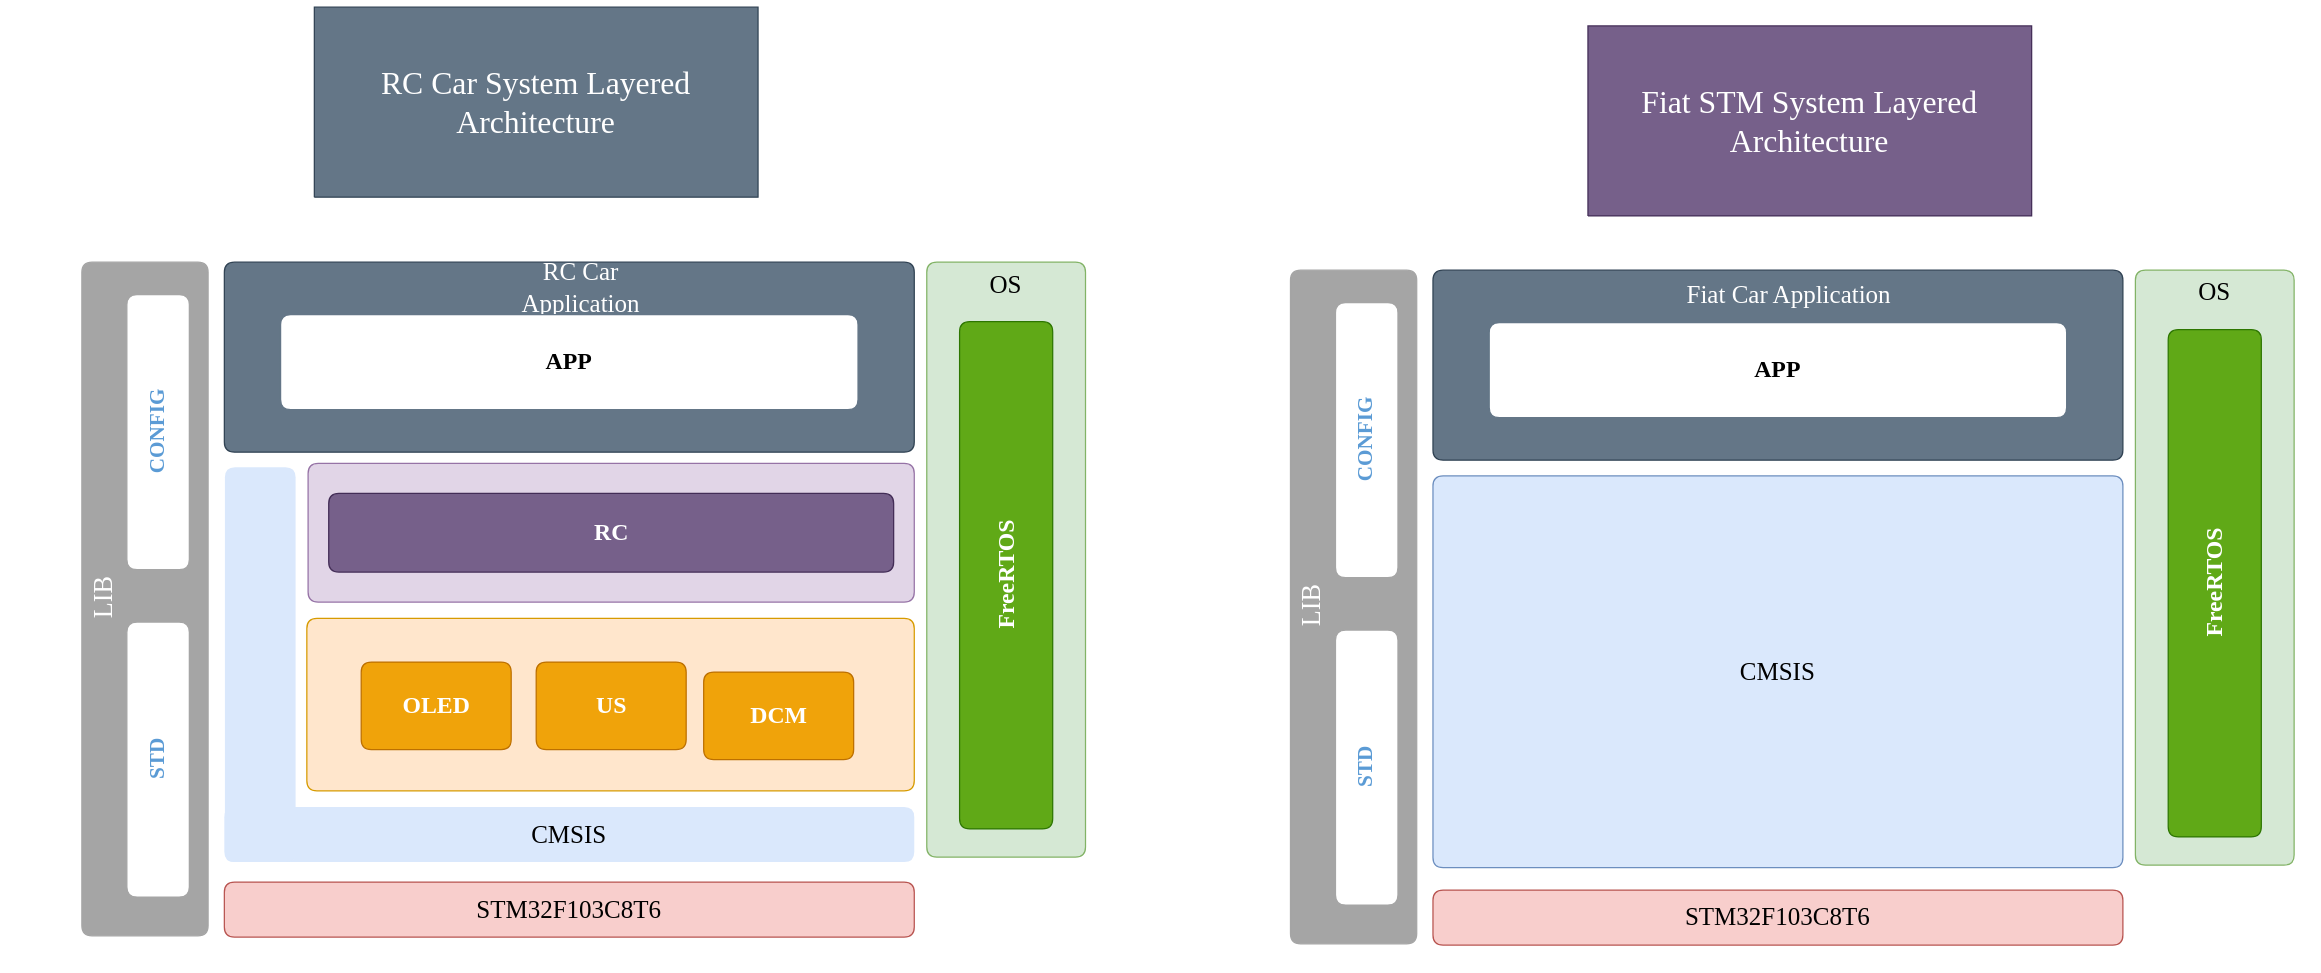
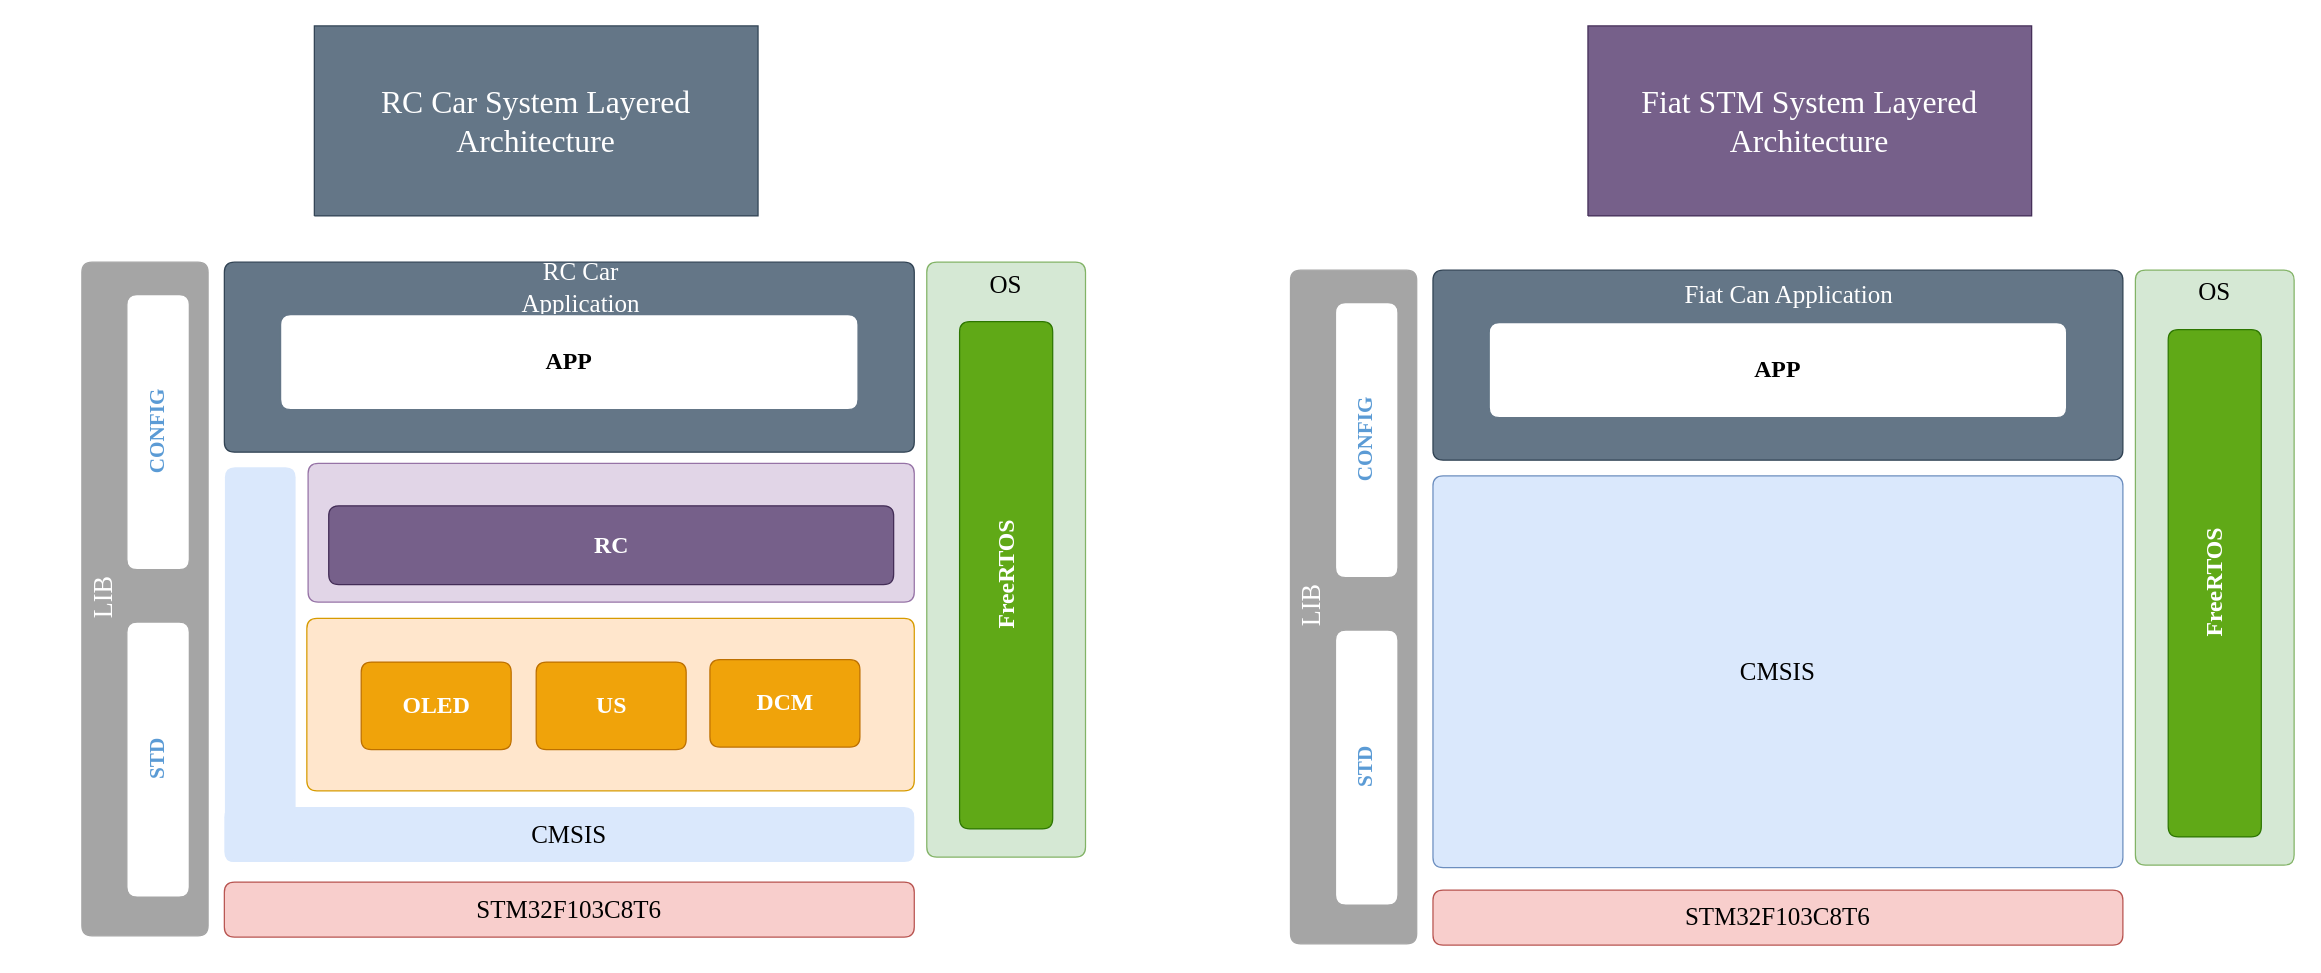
(536, 102) -> (536, 121)
(1789, 294) -> (1789, 294)
(611, 533) -> (611, 545)
(779, 716) -> (785, 703)
